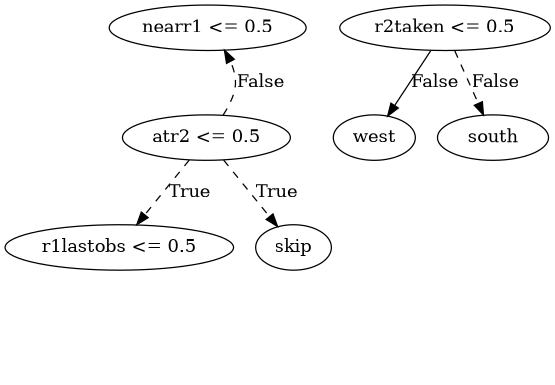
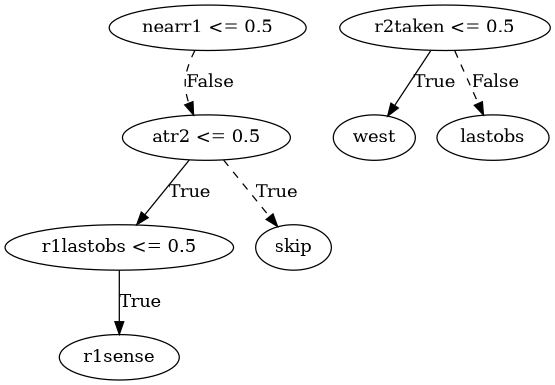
(435, 83) -> (435, 83)
(235, 89) -> (186, 76)
(493, 138) -> (493, 138)
(167, 187) -> (167, 187)
none -> (119, 357)
